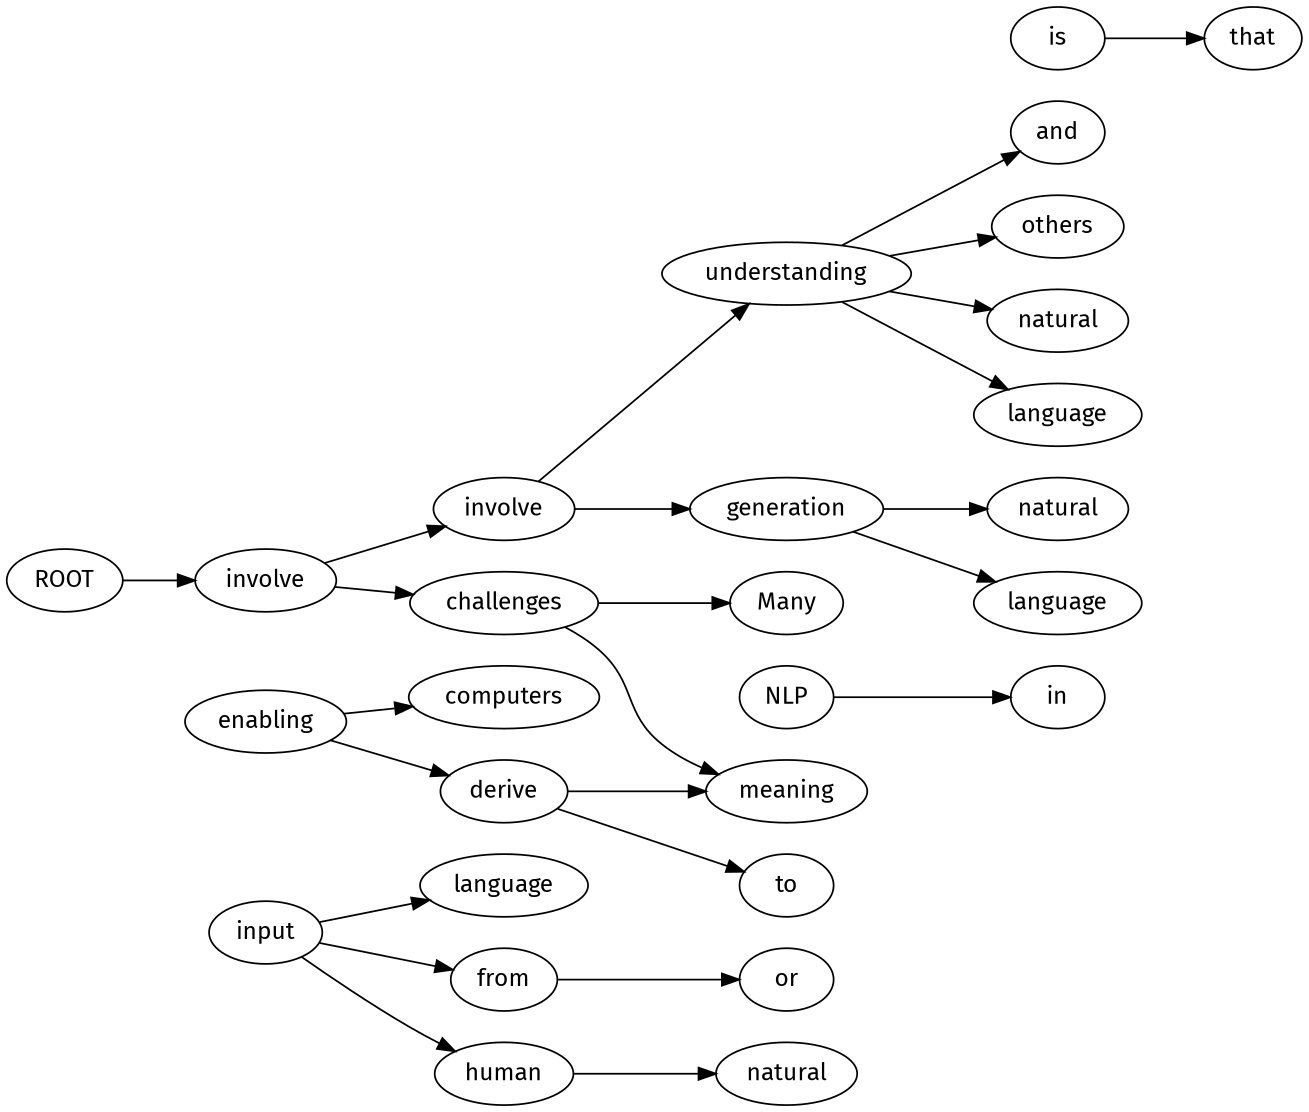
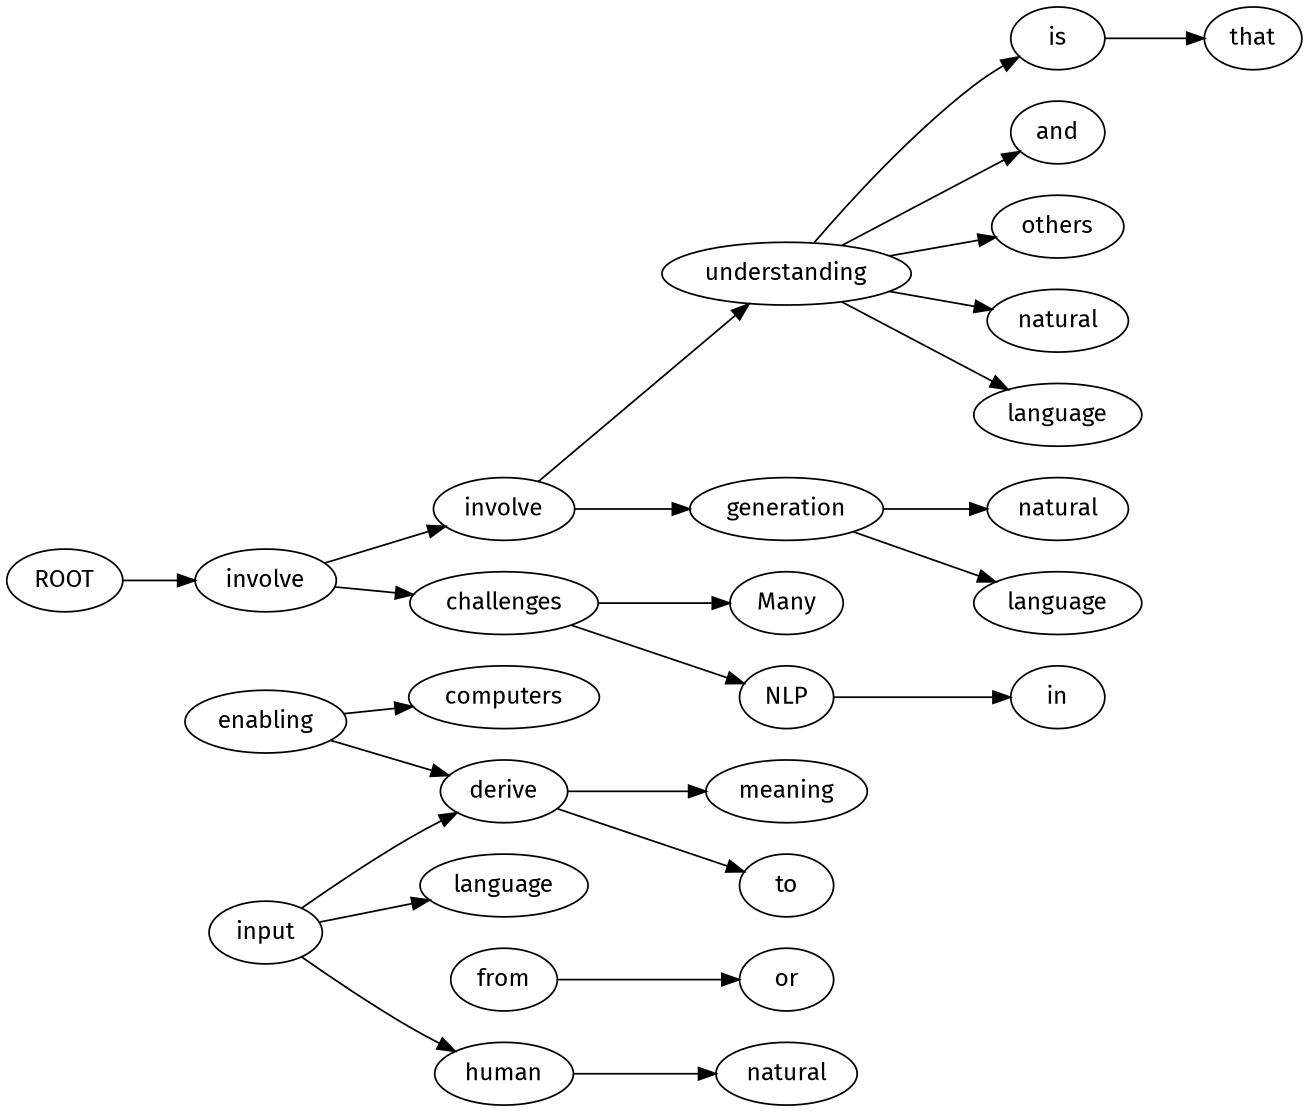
none -> (903, 148)
(631, 700) -> (649, 651)
(378, 955) -> (370, 862)
